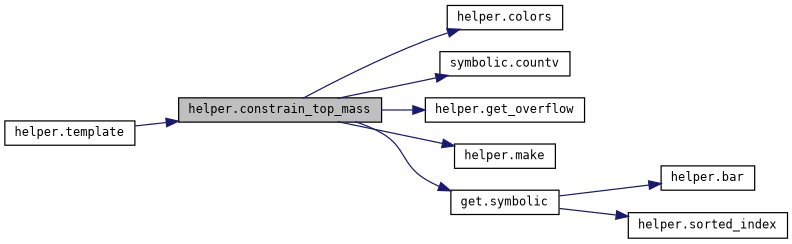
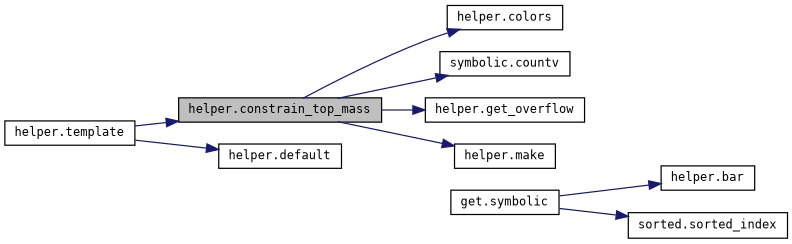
(400, 150) -> none
none -> (280, 156)
(708, 225) -> (708, 225)
